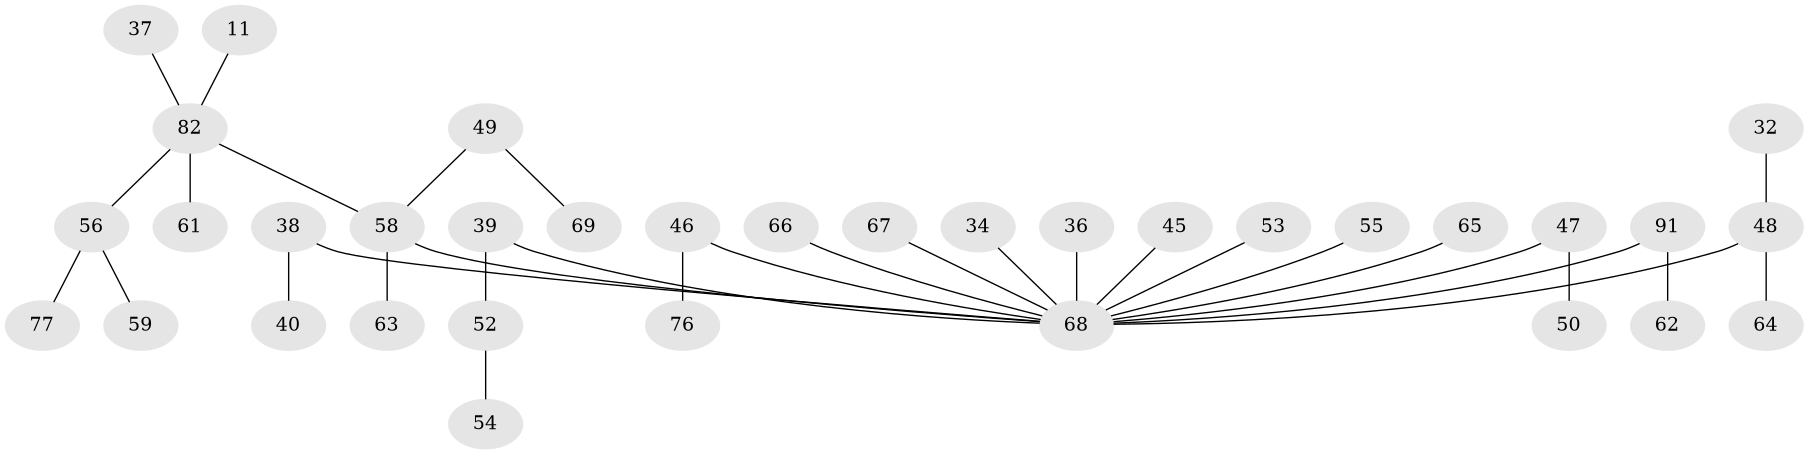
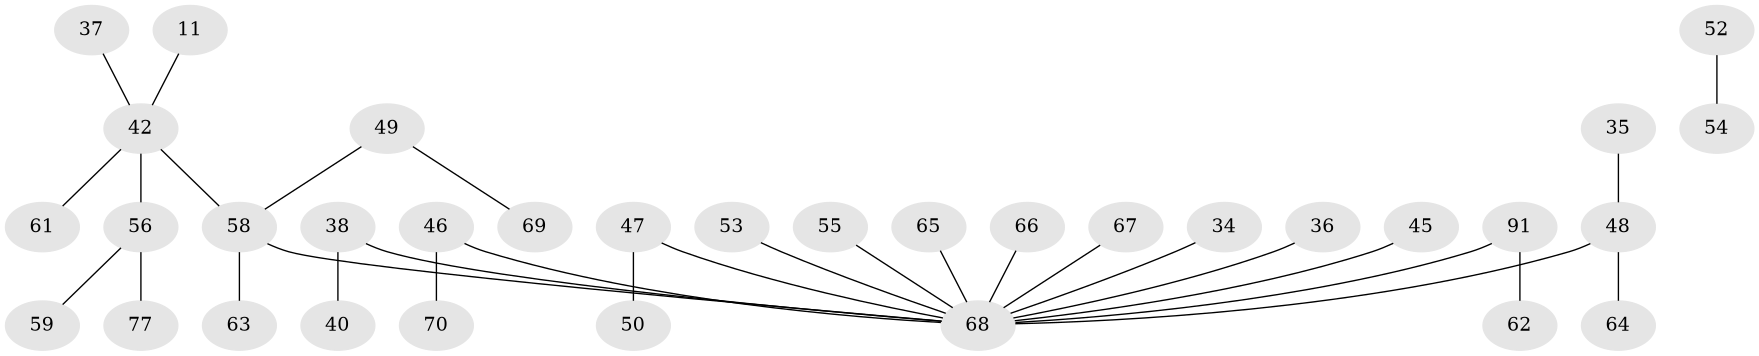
(190, 129) -> (141, 129)
(1766, 129) -> (1618, 129)
(486, 227) -> none
(683, 326) -> (436, 326)
